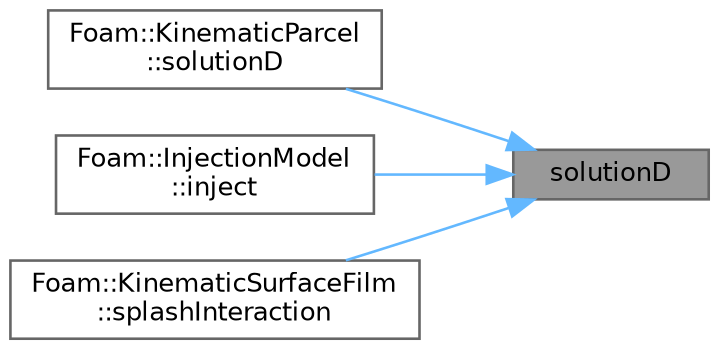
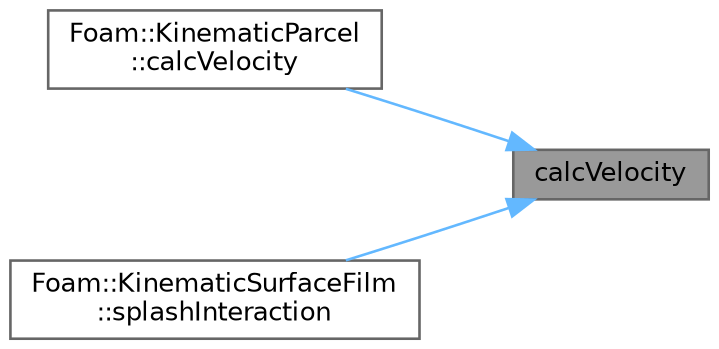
(215, 50) -> (215, 50)
(215, 175) -> none
(611, 175) -> (611, 175)
